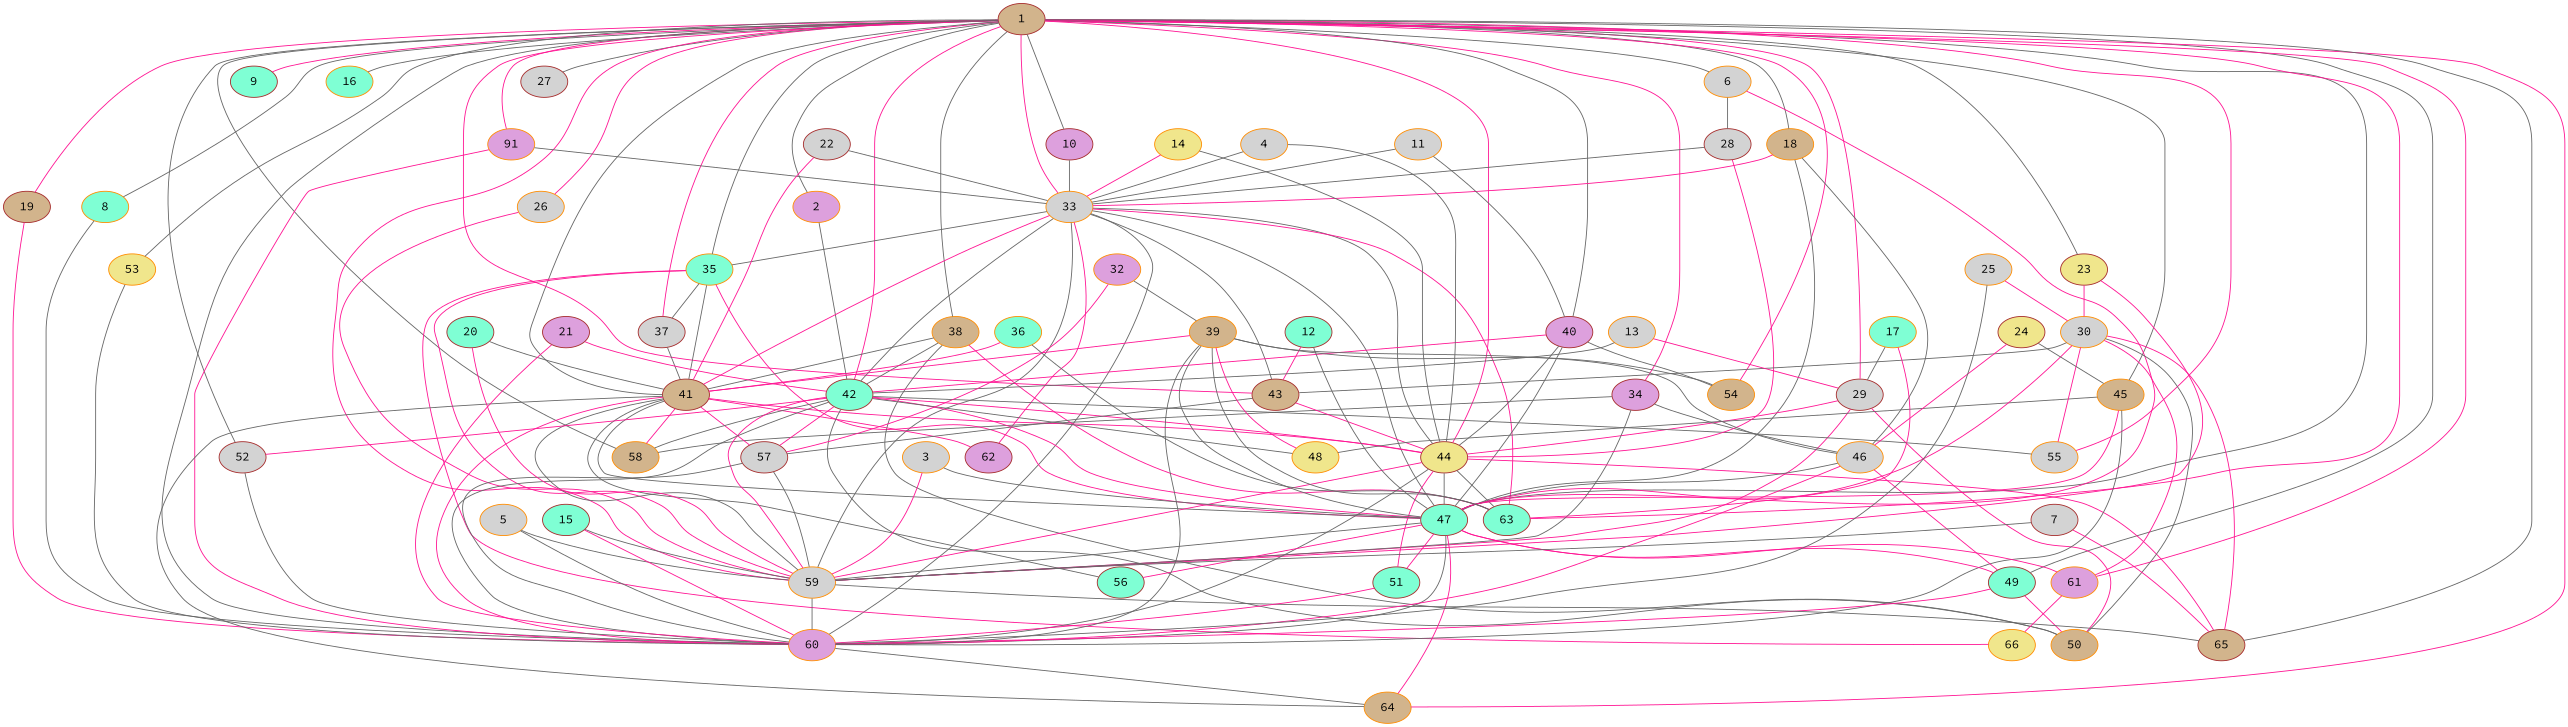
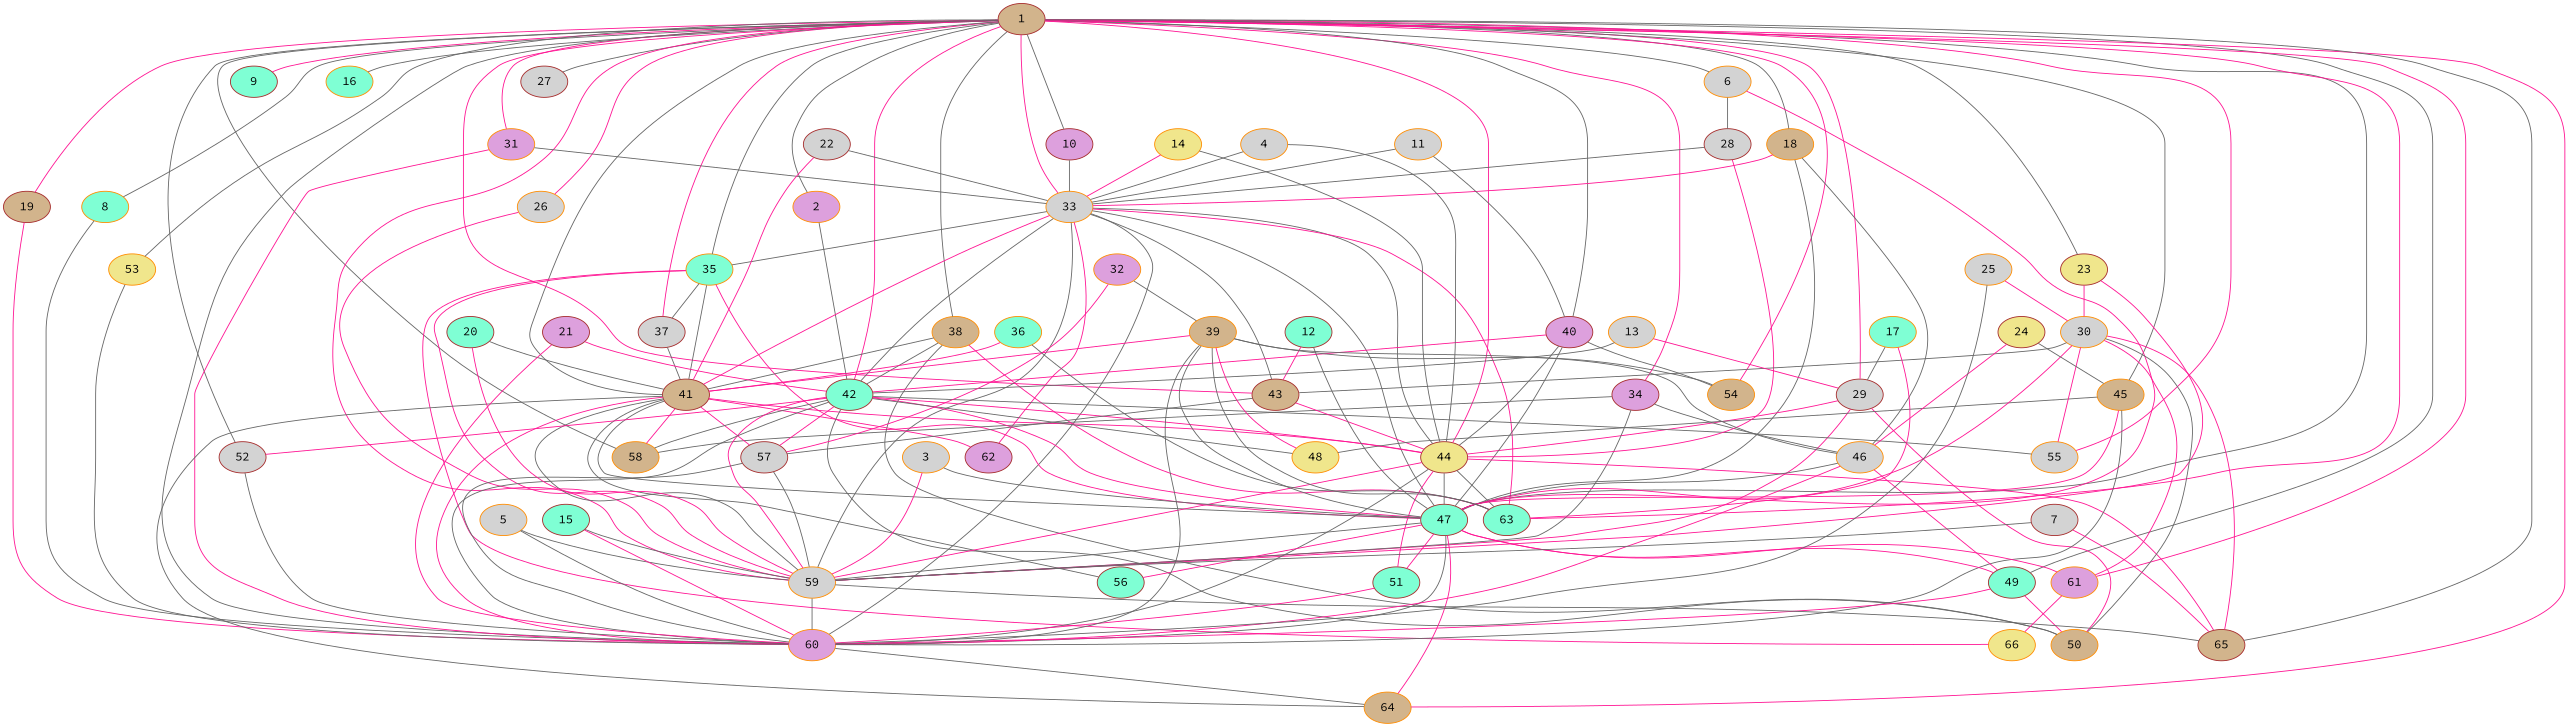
(511, 144) -> (511, 144)
